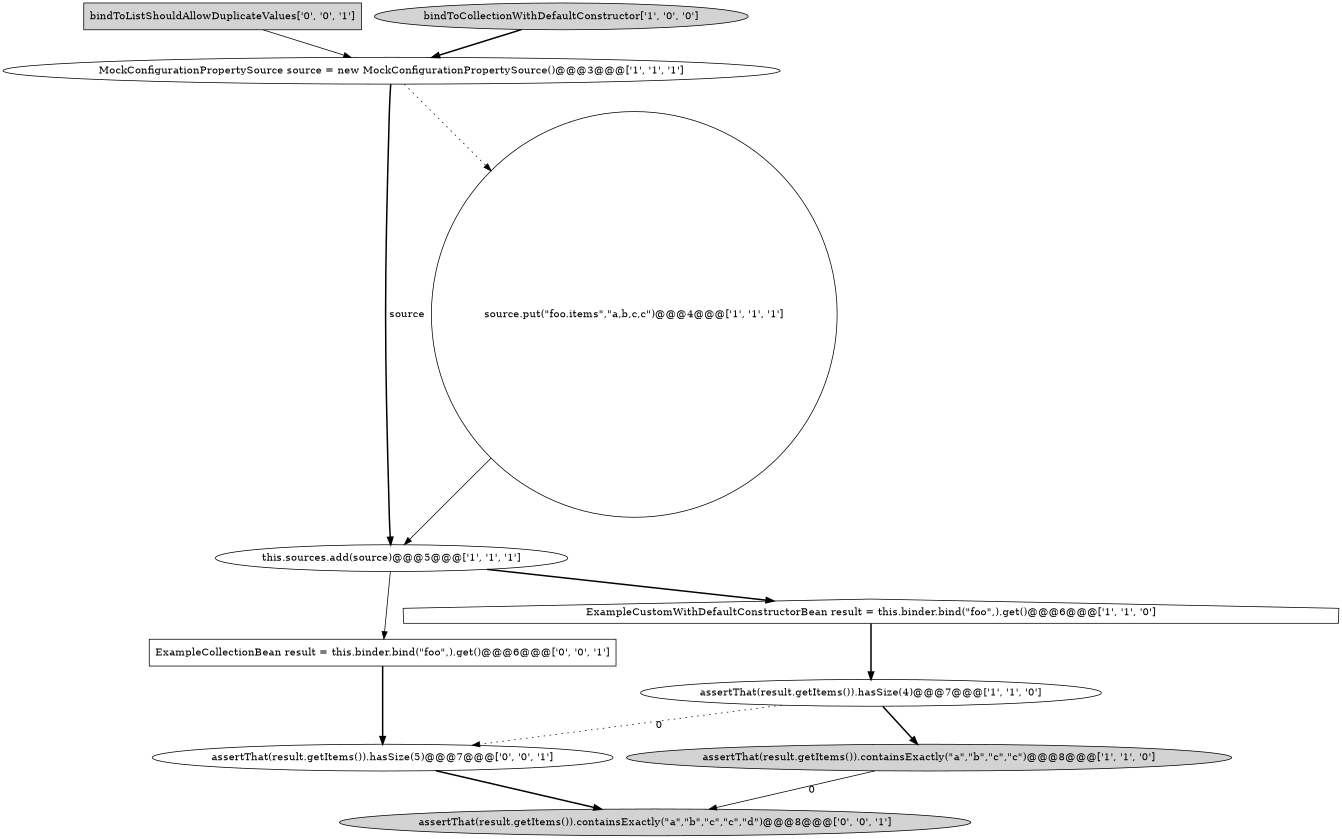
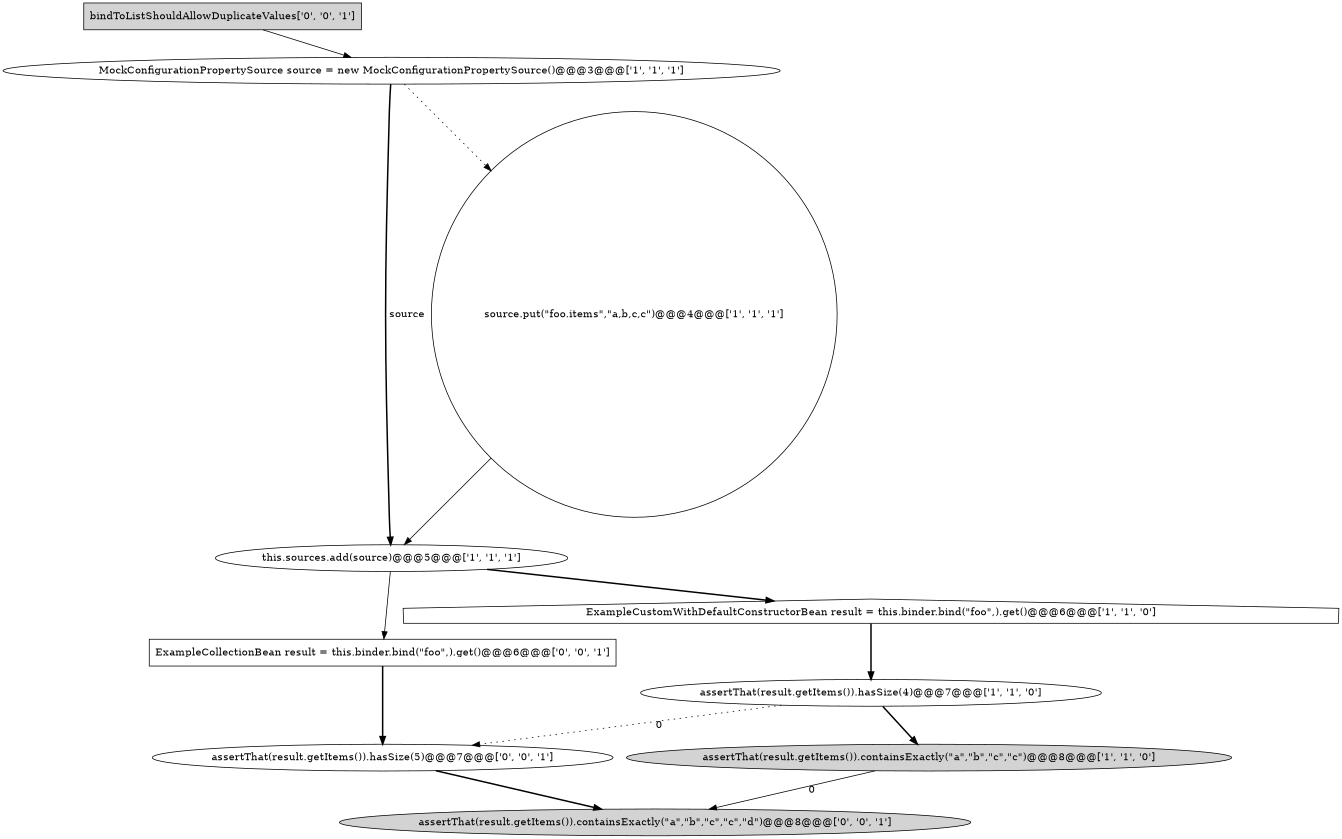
(561, 16) -> none
